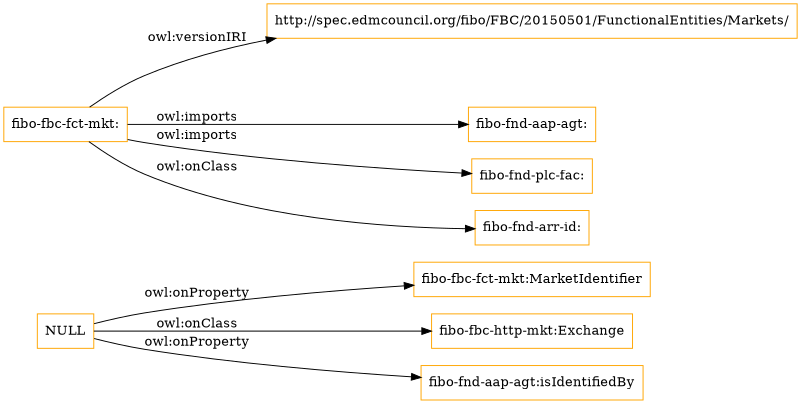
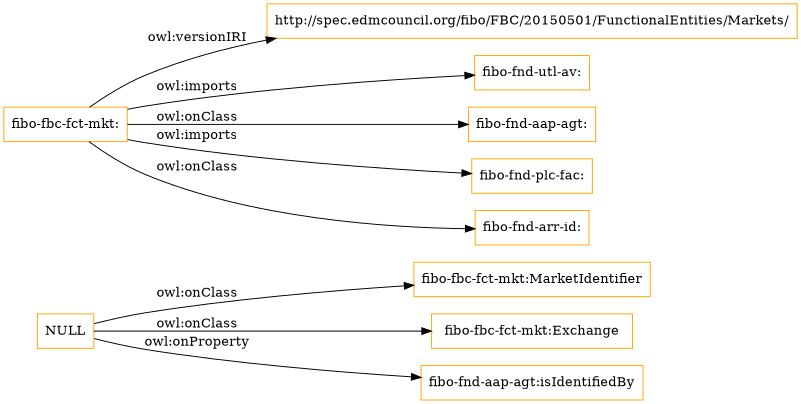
none -> (532, 73)
(197, 117) -> (197, 117)
(197, 293) -> (197, 293)
(532, 331) -> (532, 331)
